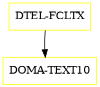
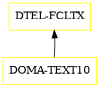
(45, 40) -> (55, 48)
